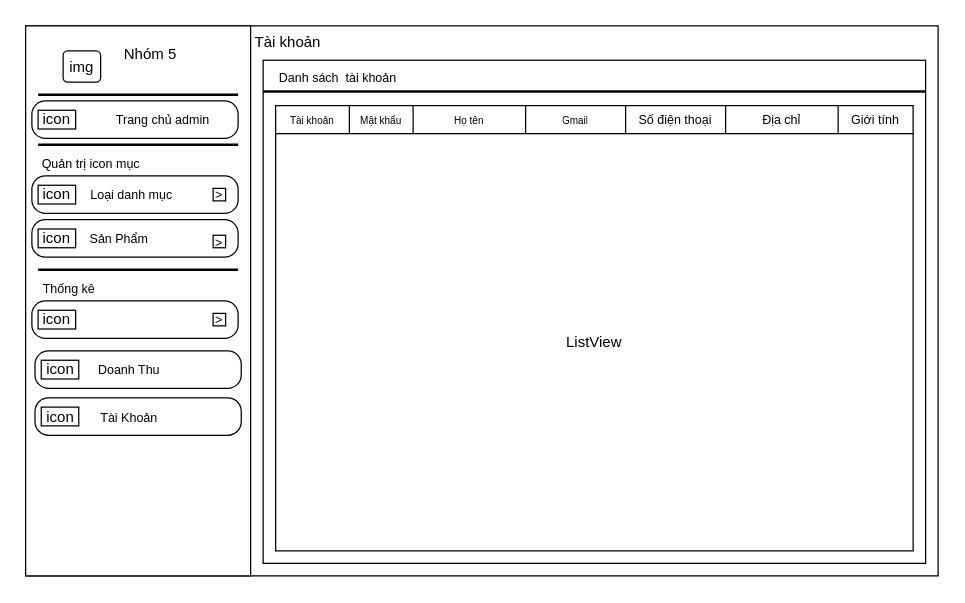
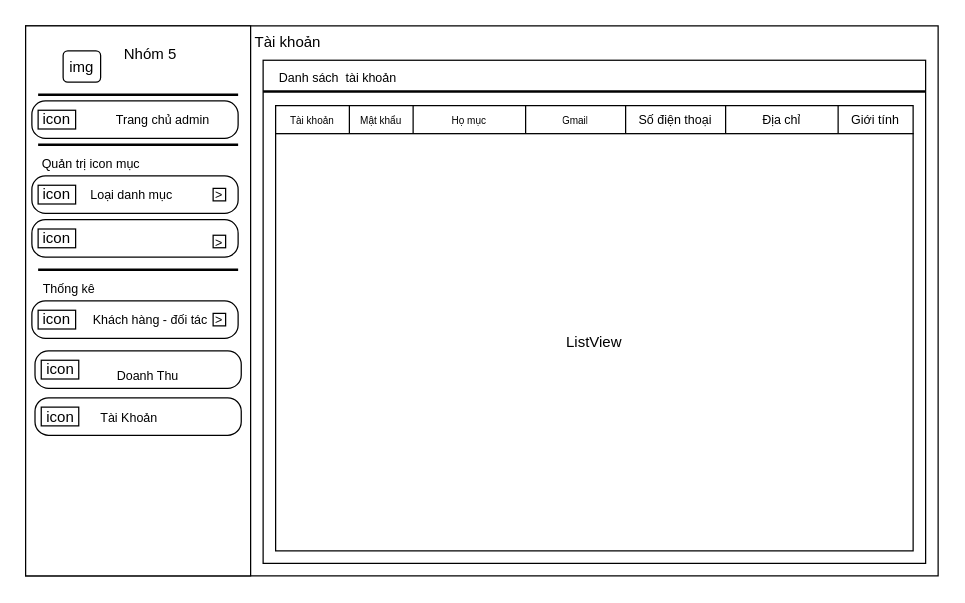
(469, 119) -> (469, 119)
(119, 238) -> none
none -> (151, 319)
(129, 369) -> (148, 376)
